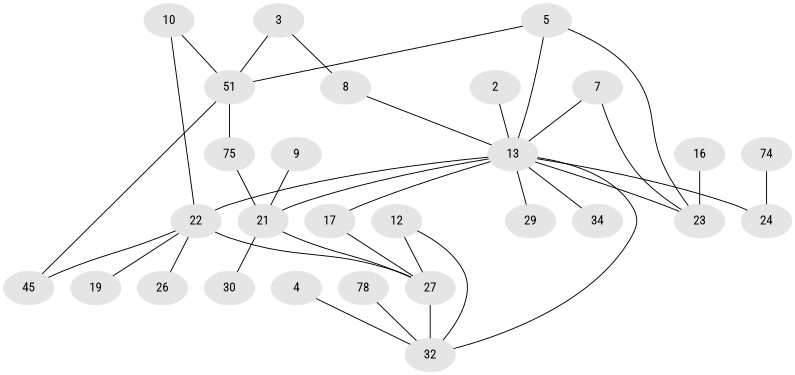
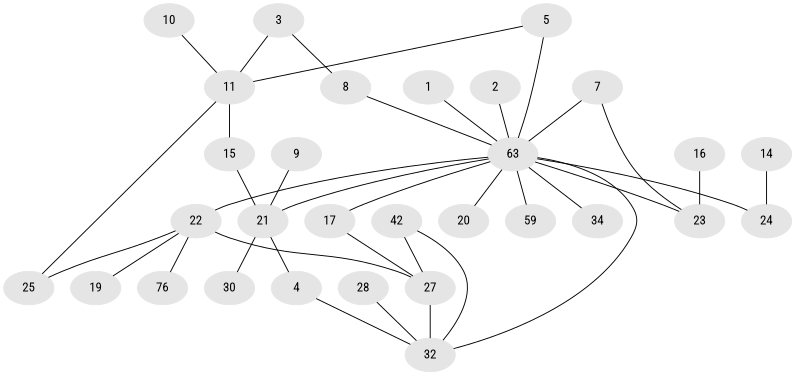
(230, 87) -> (230, 87)
none -> (428, 87)
(648, 102) -> none
(183, 121) -> none
(230, 154) -> (230, 154)
(513, 154) -> (513, 154)
(767, 154) -> (767, 154)
(397, 221) -> (397, 221)
none -> (464, 221)
(531, 221) -> (531, 221)
(334, 251) -> (281, 256)
(29, 288) -> (29, 288)
(163, 288) -> (163, 288)
(363, 288) -> (363, 288)
